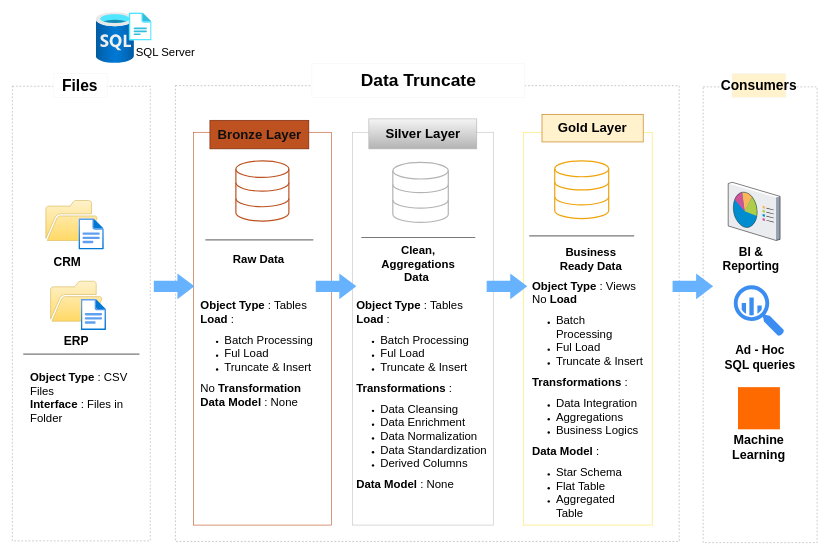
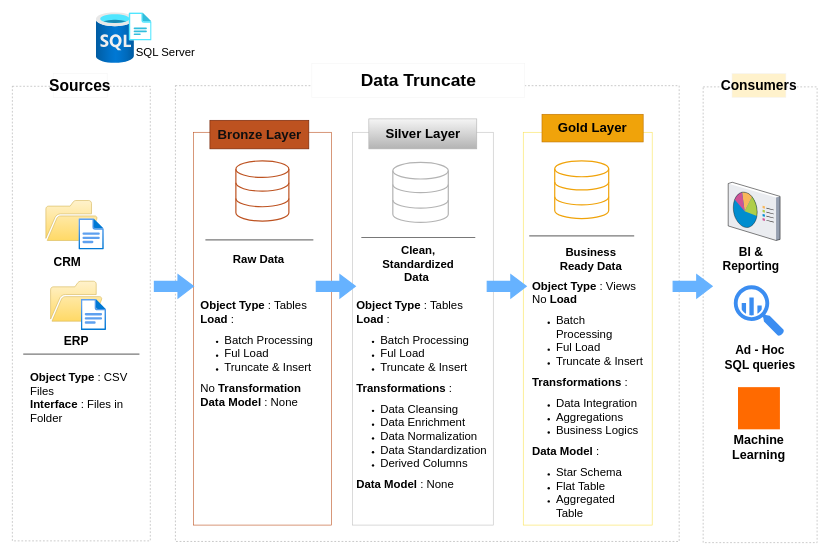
(80, 86) -> (80, 86)
(593, 128) -> (593, 128)
(419, 264) -> (419, 264)
